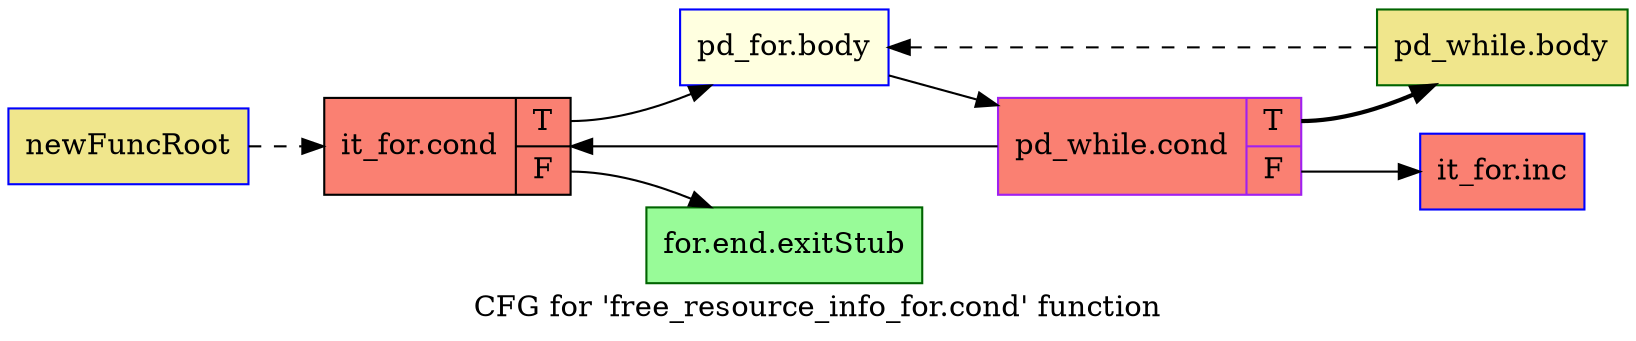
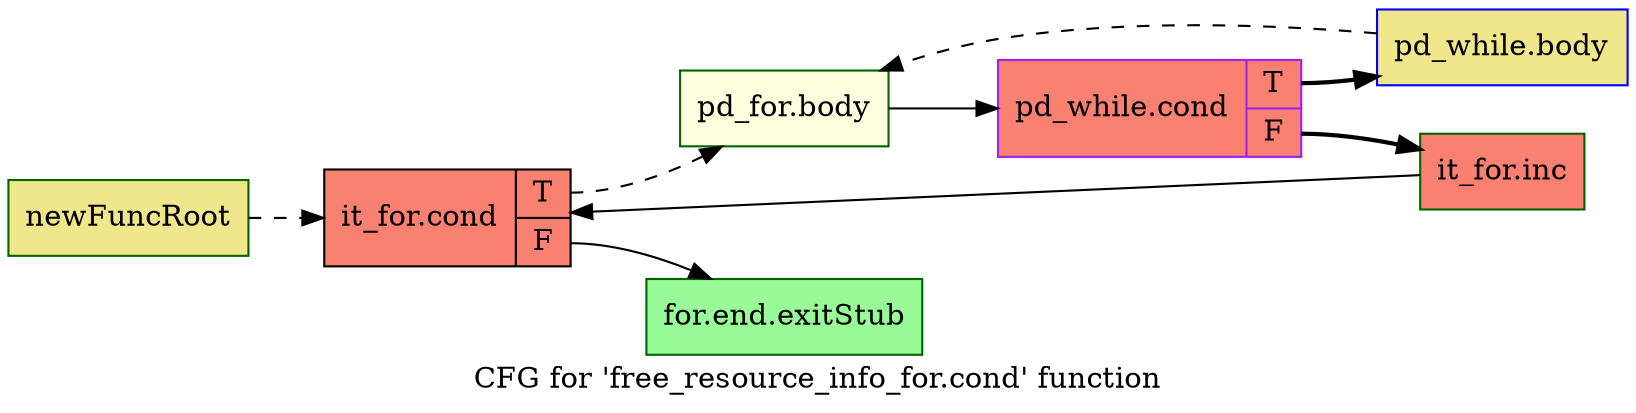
(784, 47) -> (784, 108)
(1502, 47) -> (1502, 47)
(632, 113) -> (638, 182)
(128, 146) -> (128, 218)
(795, 146) -> (1006, 193)
(1350, 172) -> (1350, 137)
(1502, 172) -> (1502, 172)
